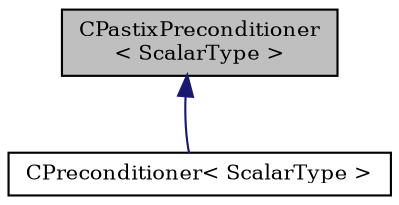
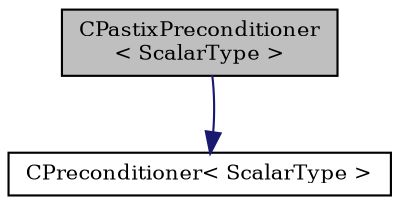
(186, 125) -> (214, 104)
